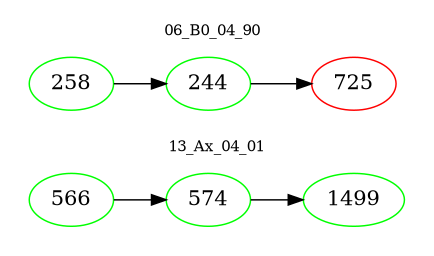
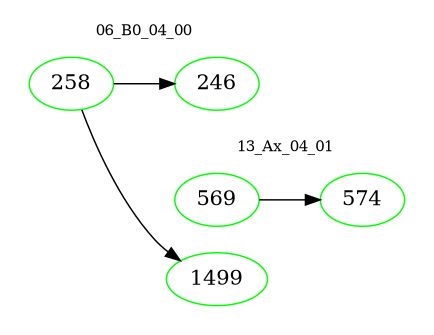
(213, 32) -> (144, 32)
(208, 84) -> (217, 84)
(354, 84) -> none
(71, 200) -> (217, 200)
(269, 200) -> (117, 186)
